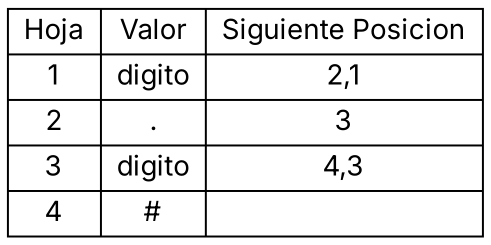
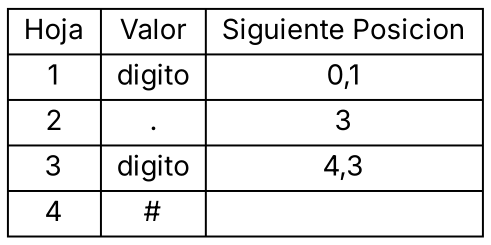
(344, 76) -> (344, 76)
